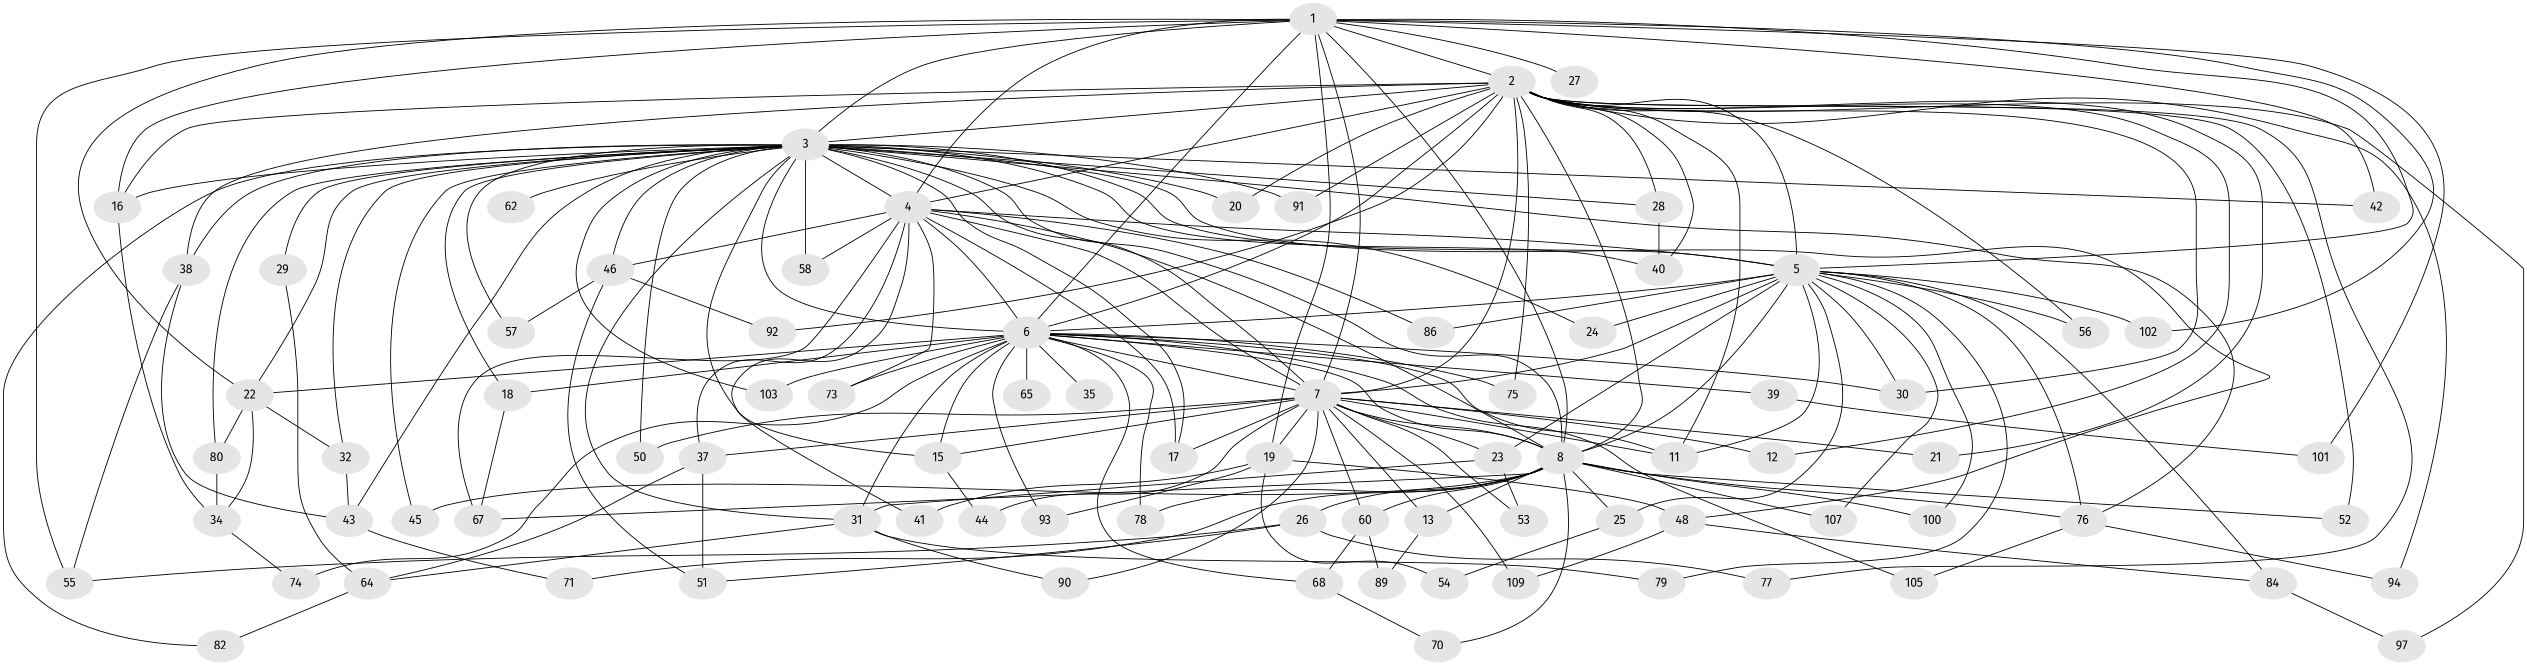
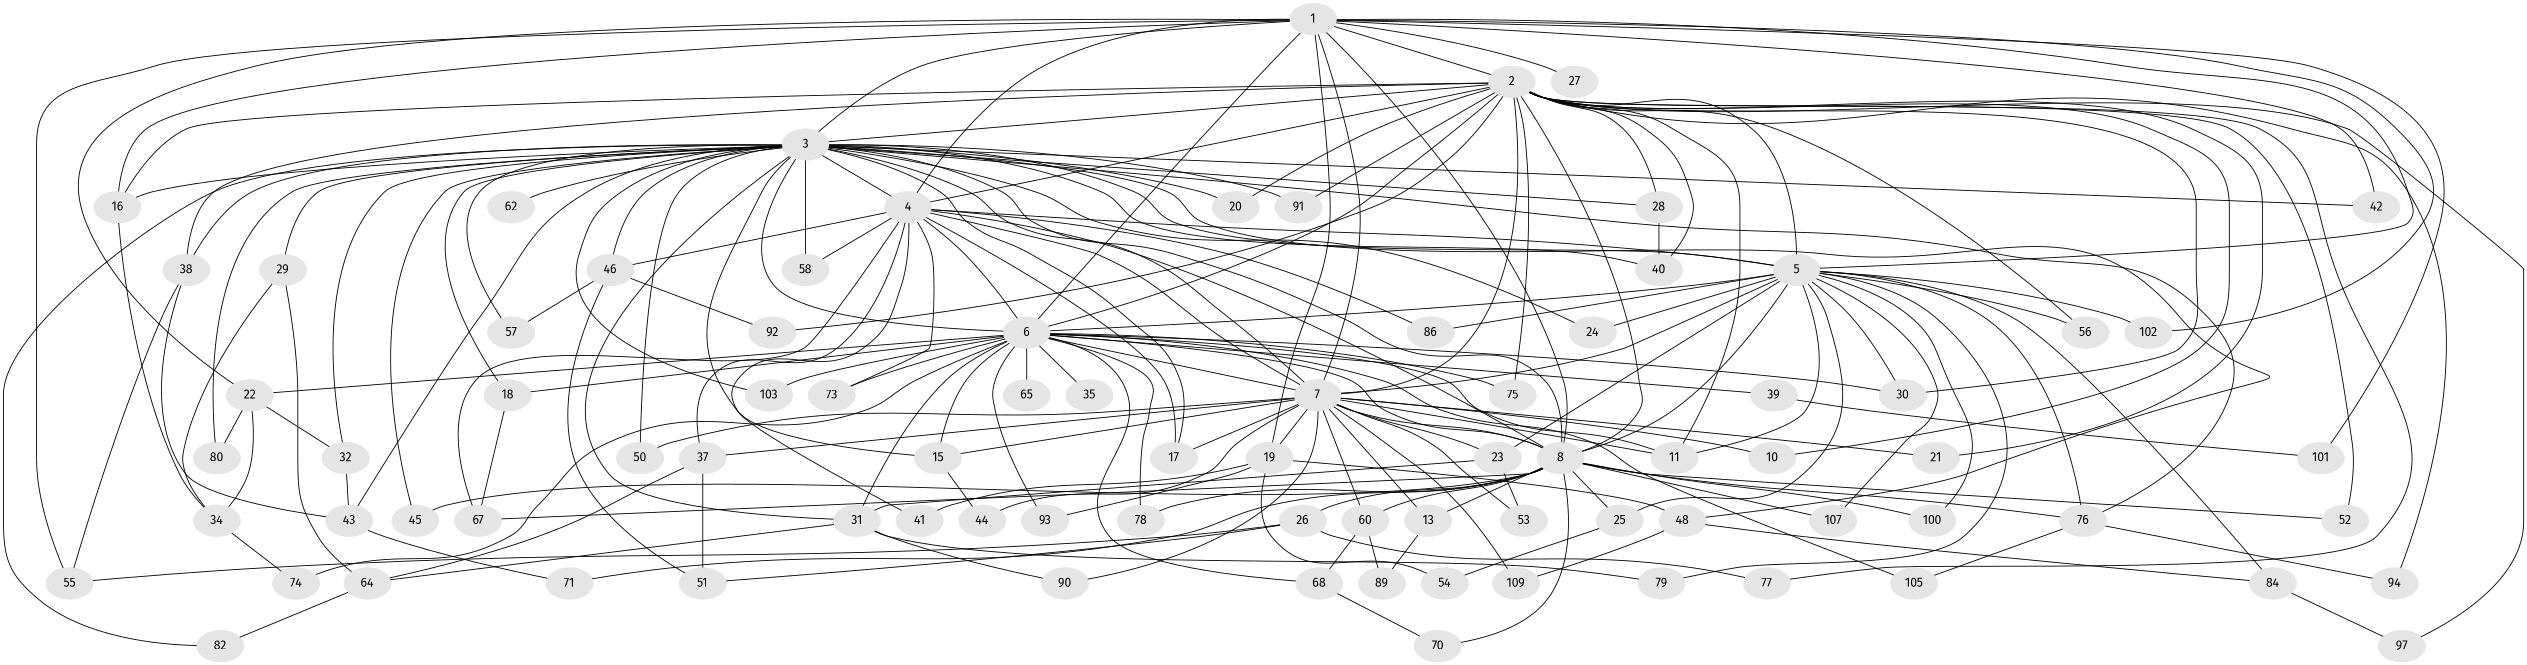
(395, 179) -> none
(1772, 458) -> (1772, 458)
(217, 486) -> (205, 390)
